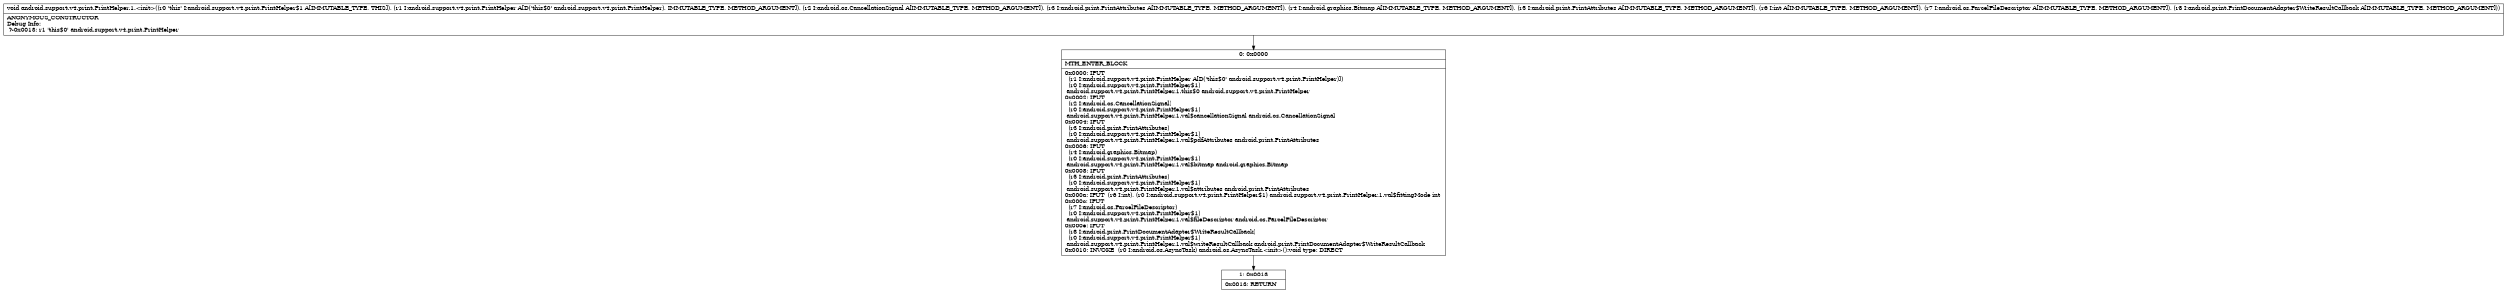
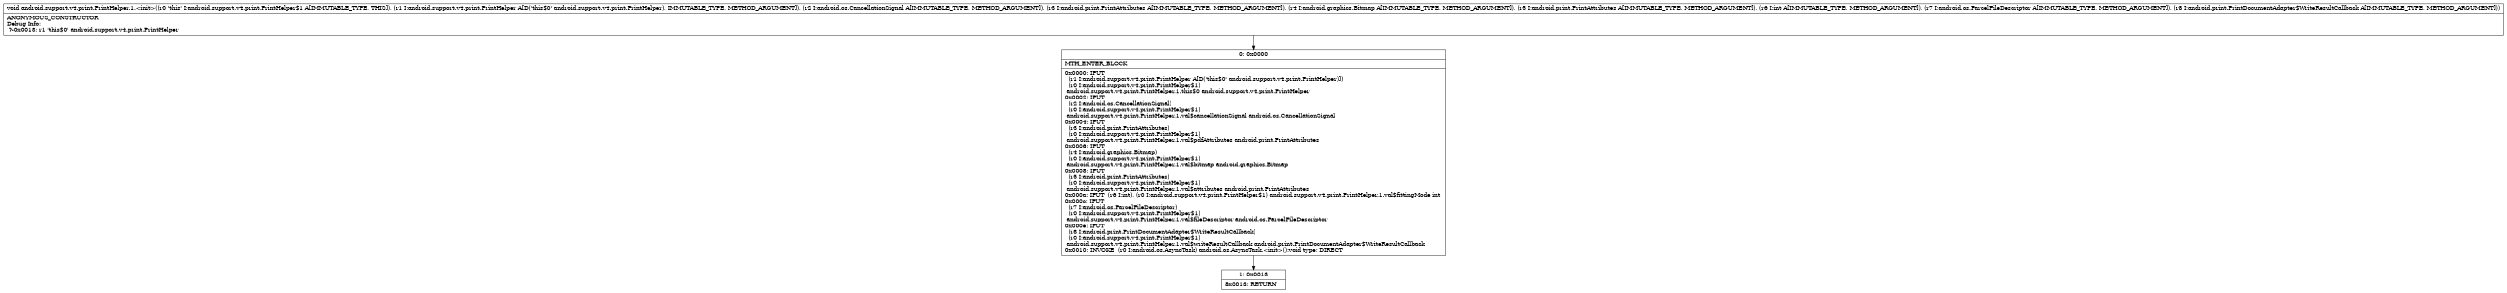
(1254, 284) -> (1254, 284)
